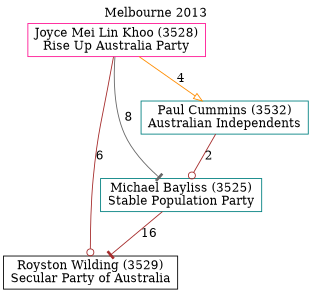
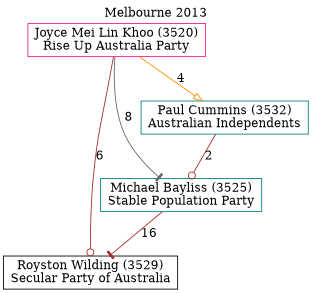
(117, 40) -> (117, 40)
